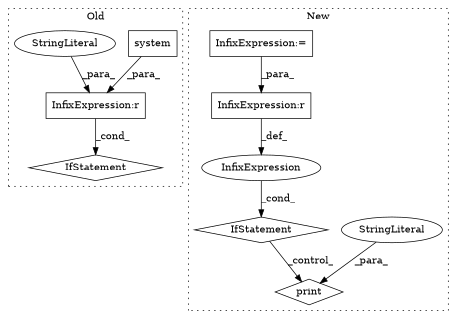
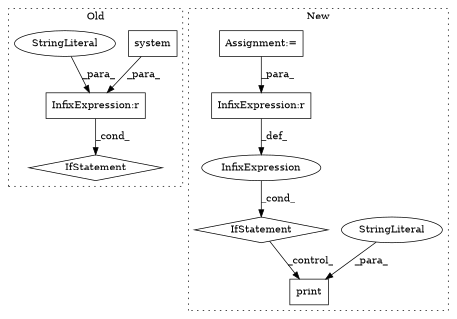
(261, 44) -> (261, 44)
(309, 292) -> (309, 292)
